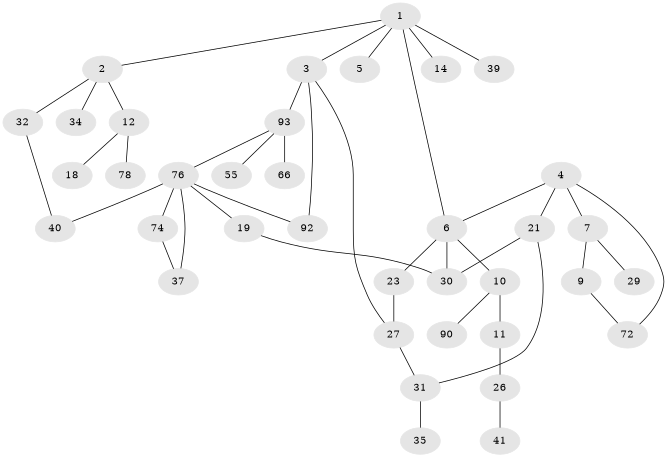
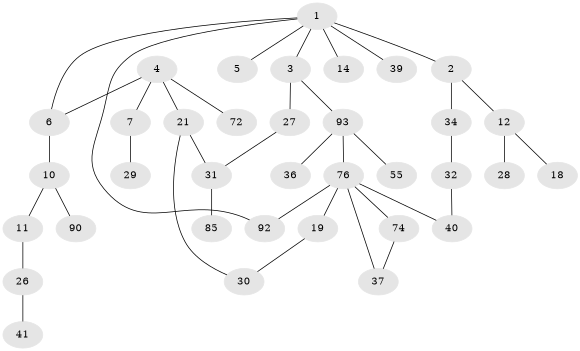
(63, 96) -> (451, 149)
(313, 149) -> (103, 112)
(125, 176) -> (504, 176)
(285, 176) -> (291, 176)
(447, 255) -> none
(394, 282) -> none
(581, 282) -> none
(420, 441) -> (212, 229)
